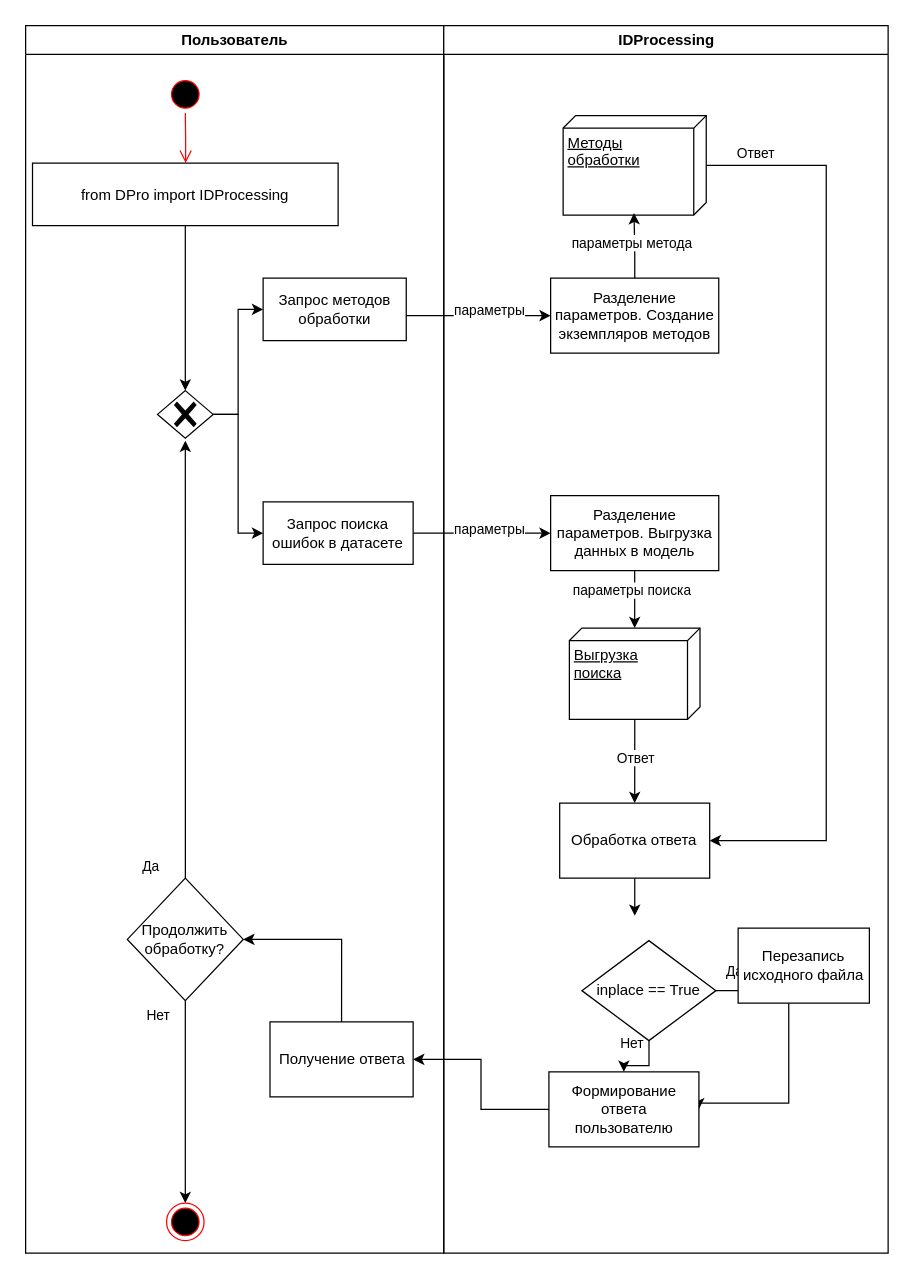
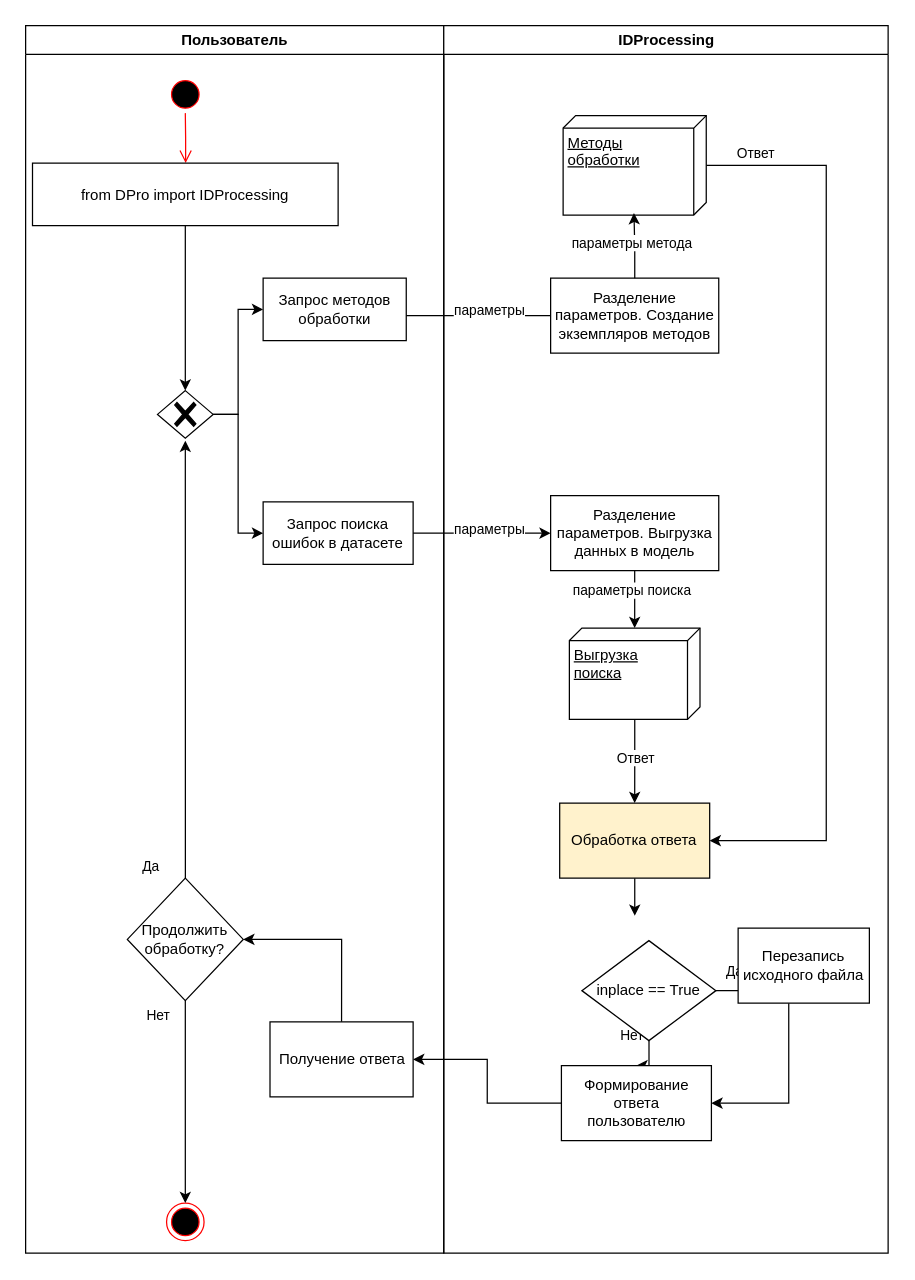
(541, 316) -> (544, 316)
(635, 841) -> (635, 841)
(624, 1109) -> (636, 1103)
